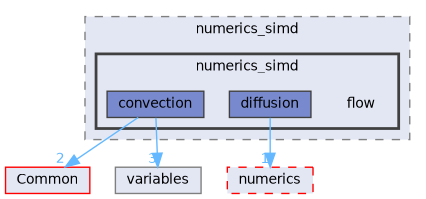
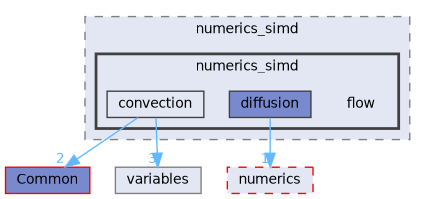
(155, 104) -> (155, 104)
(48, 180) -> (48, 180)
